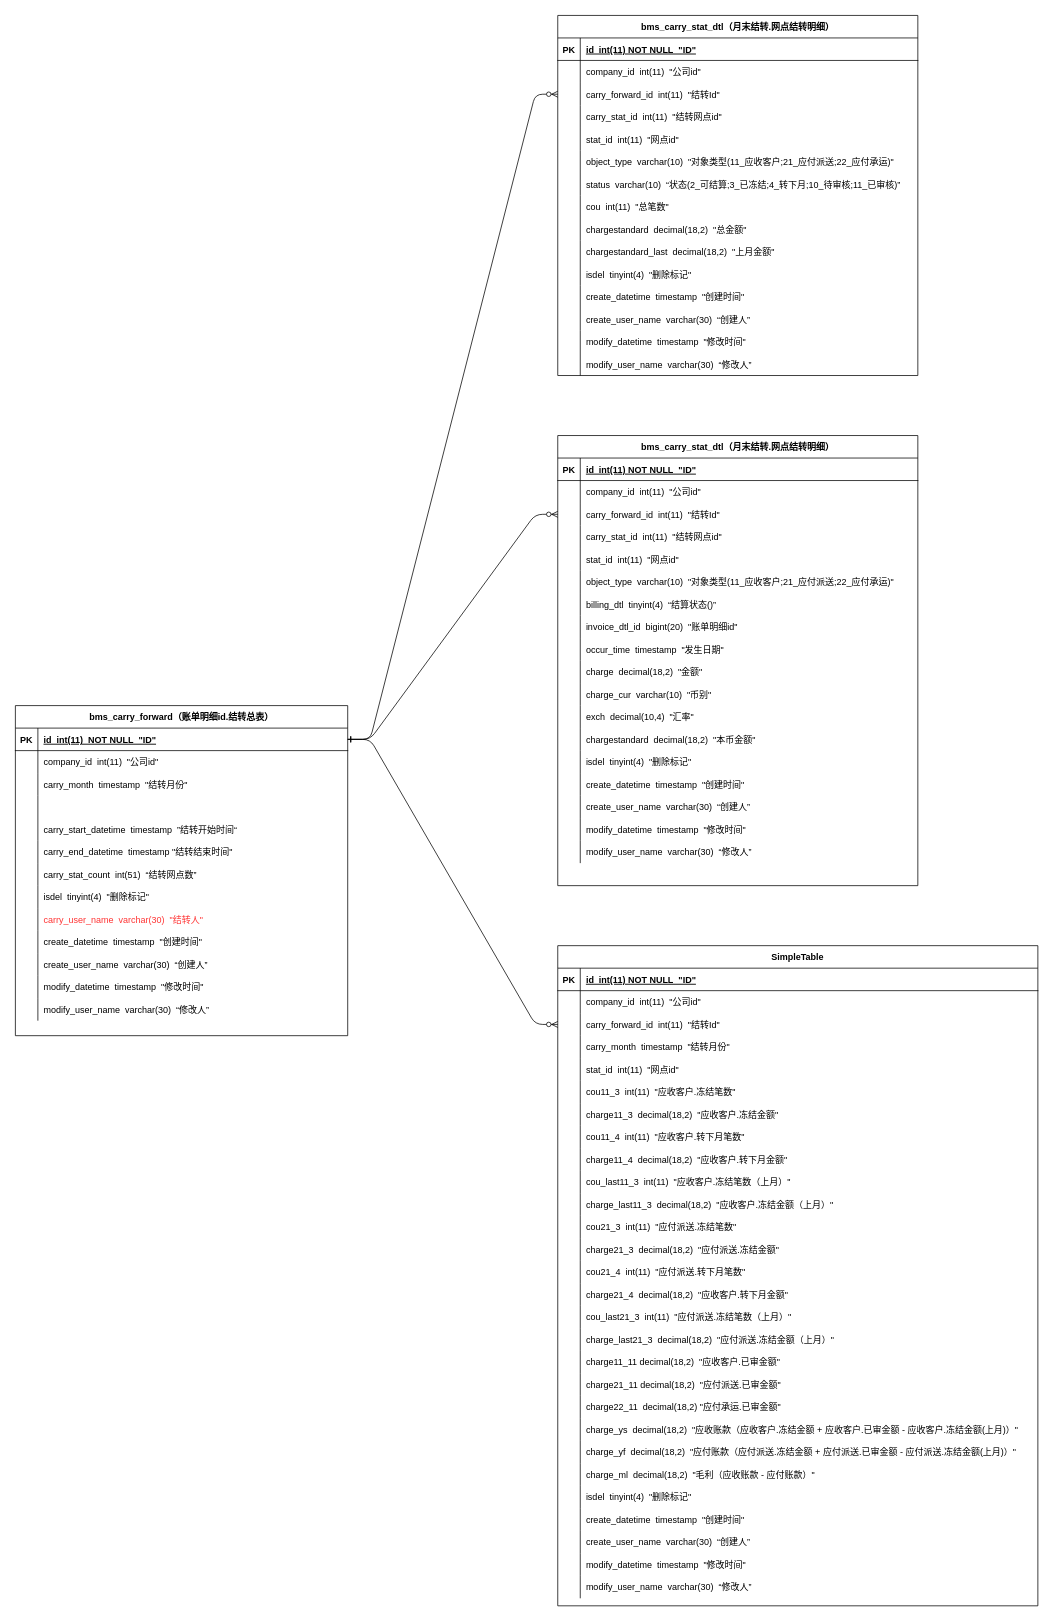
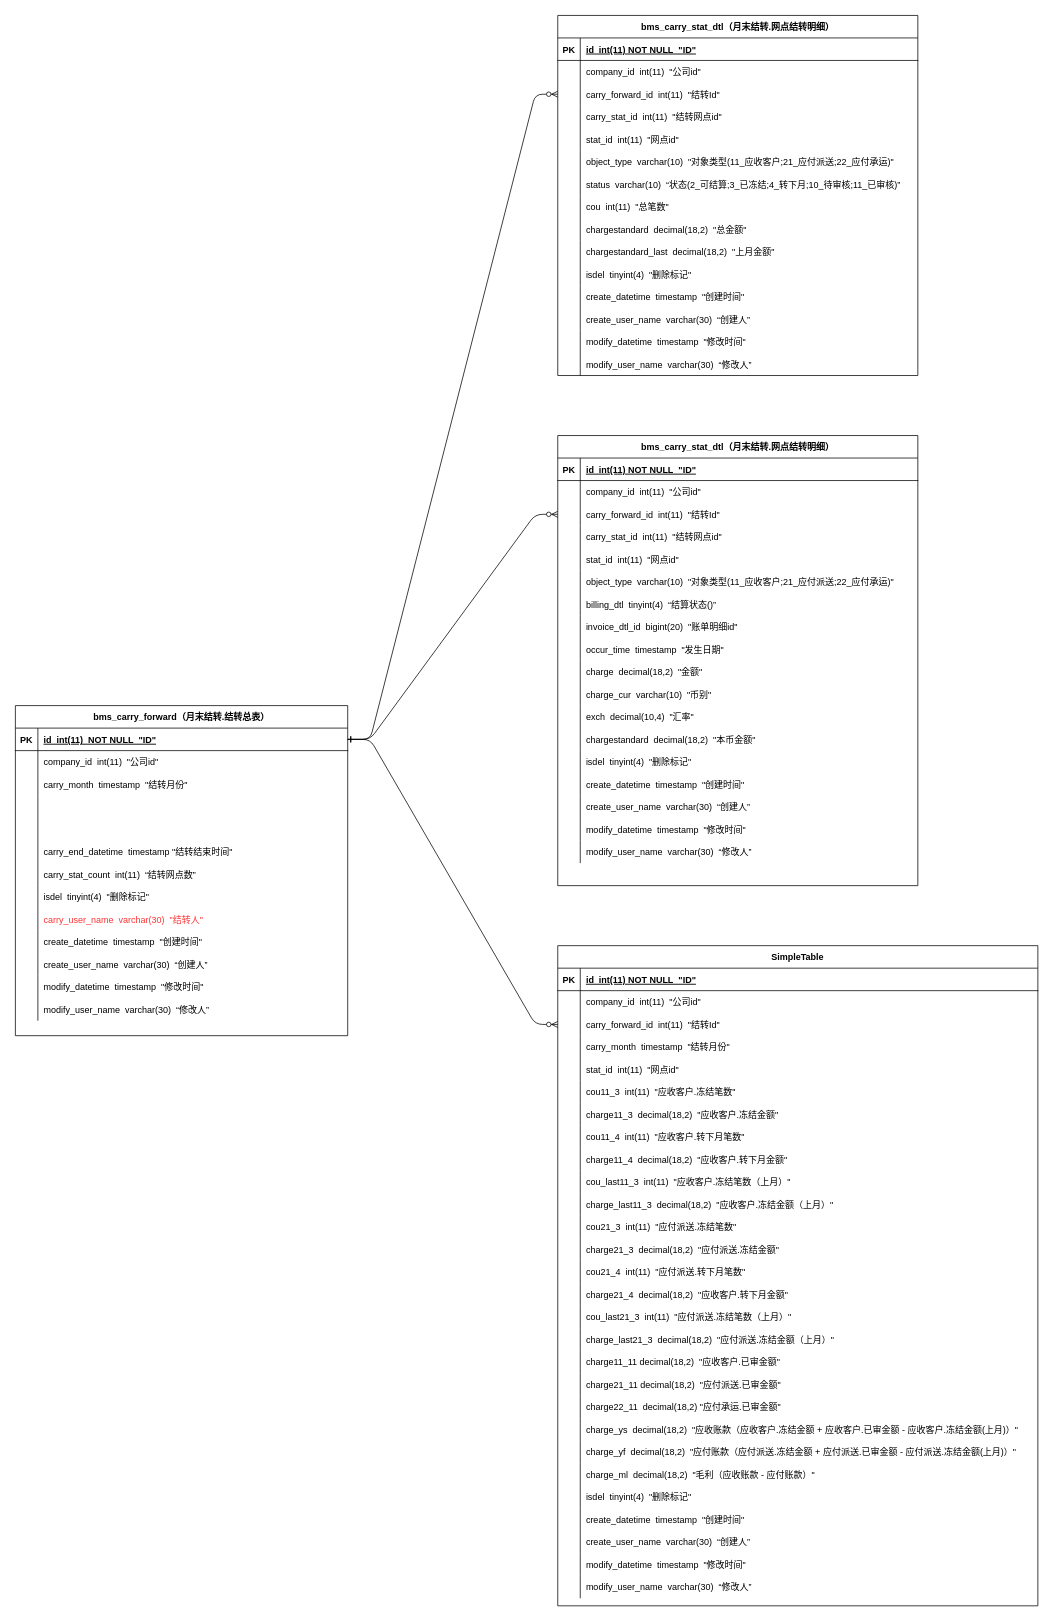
(181, 717) -> (181, 717)
(193, 829) -> none
(136, 875) -> (136, 875)
